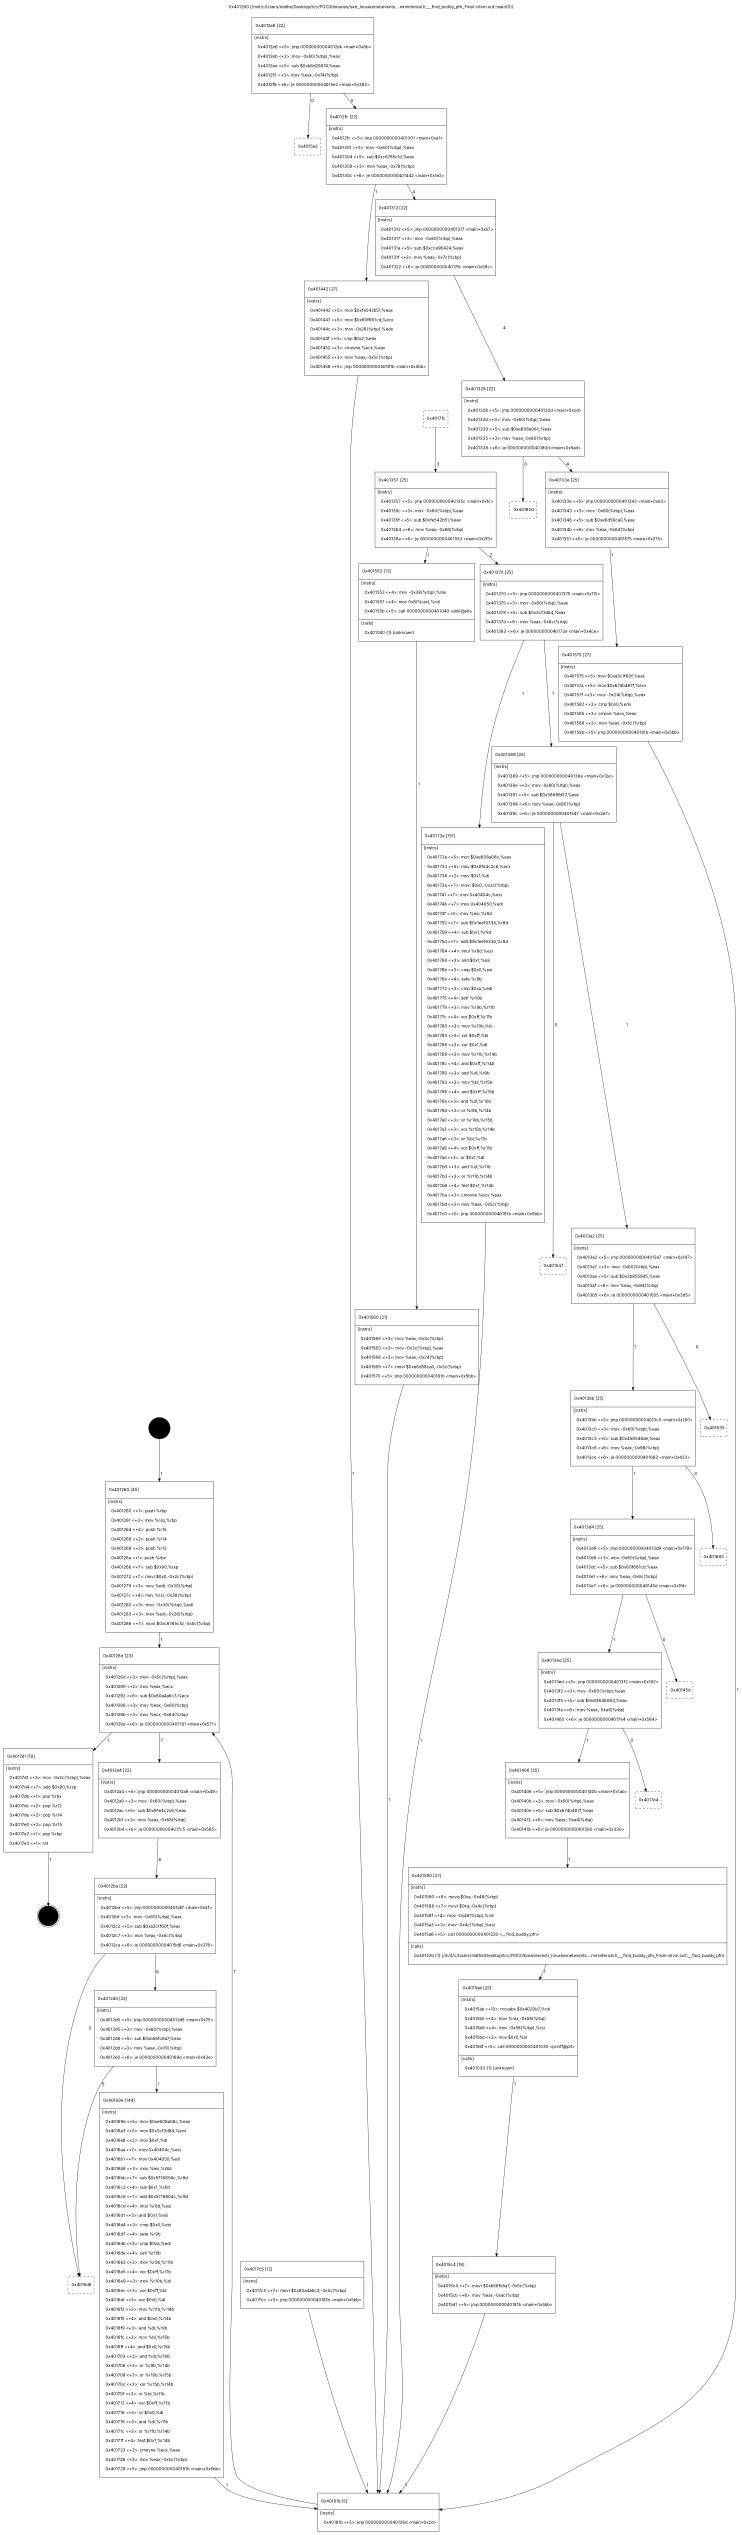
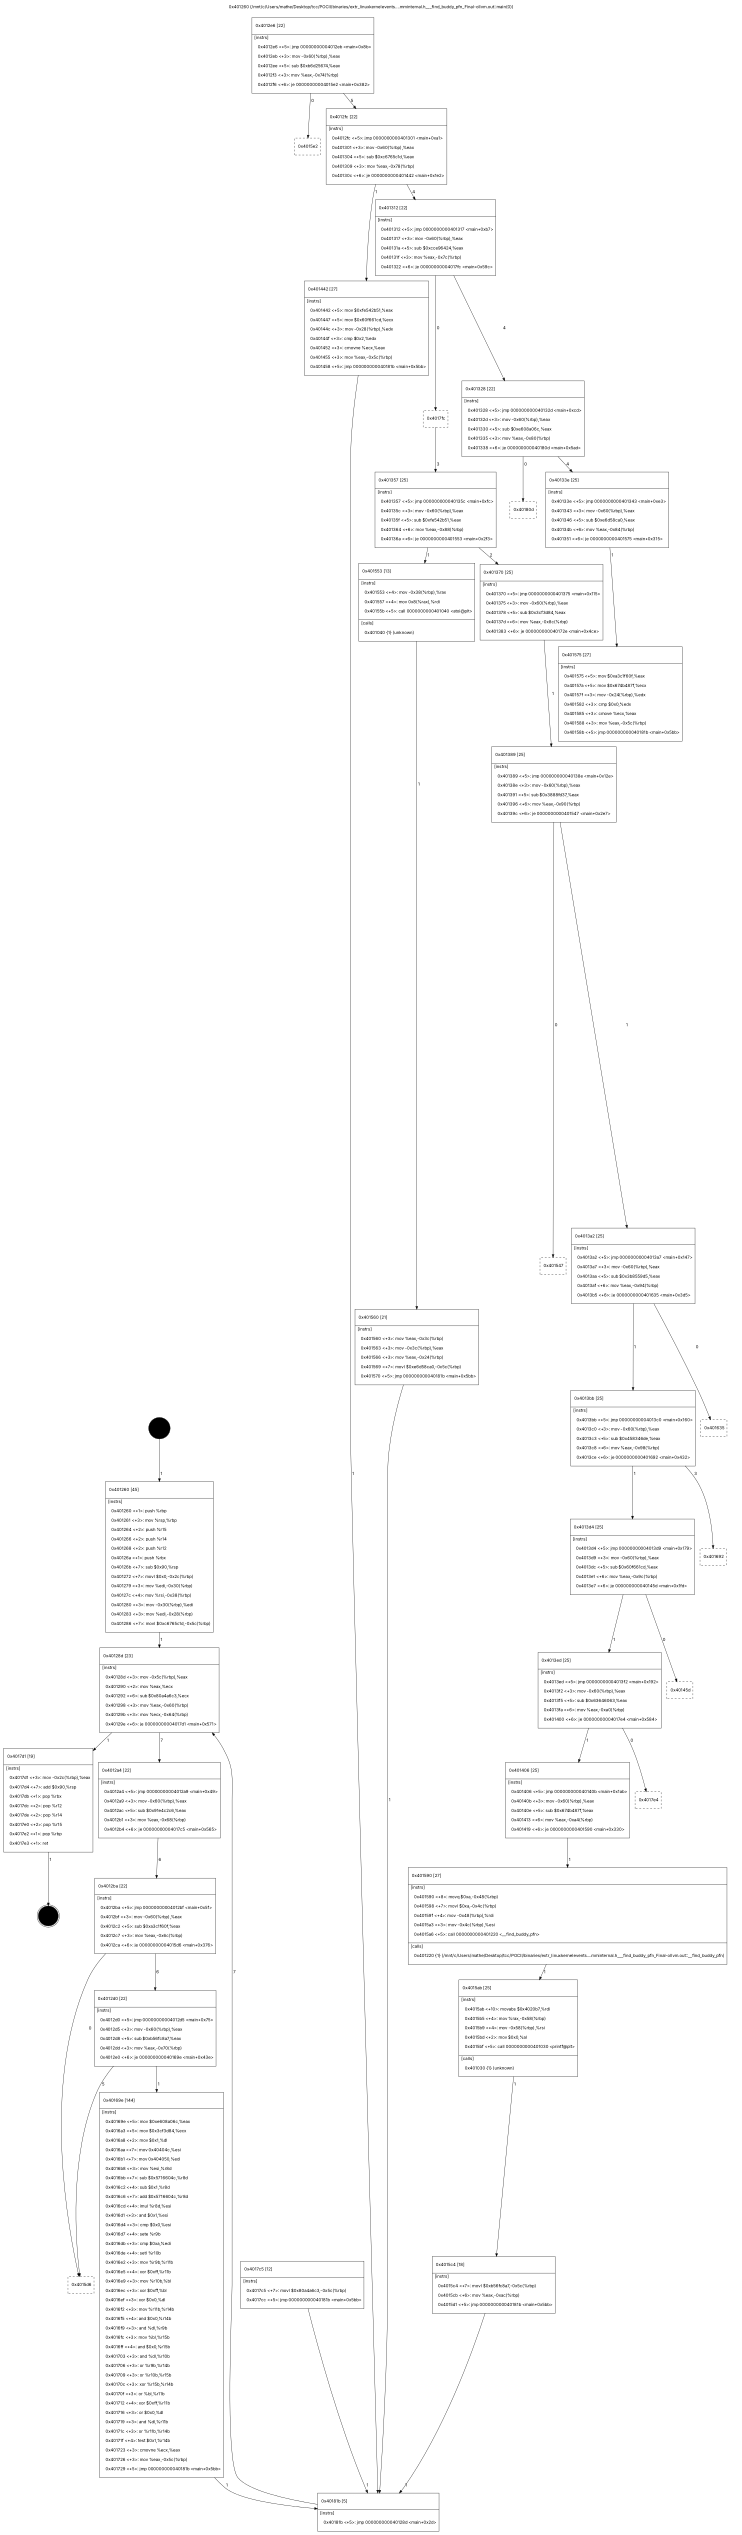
none -> (436, 341)
(483, 1025) -> none
(736, 1706) -> none
